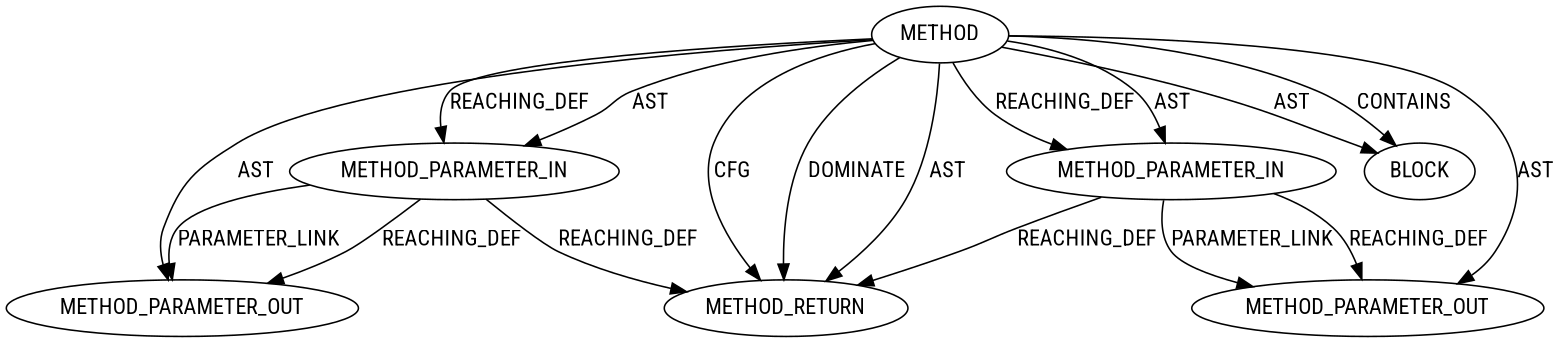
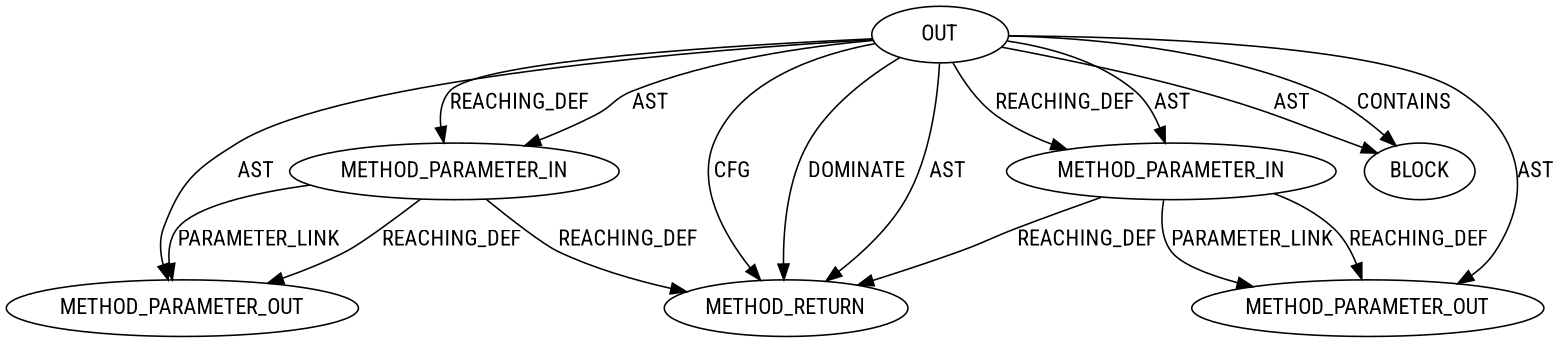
(940, 35) -> (940, 35)
